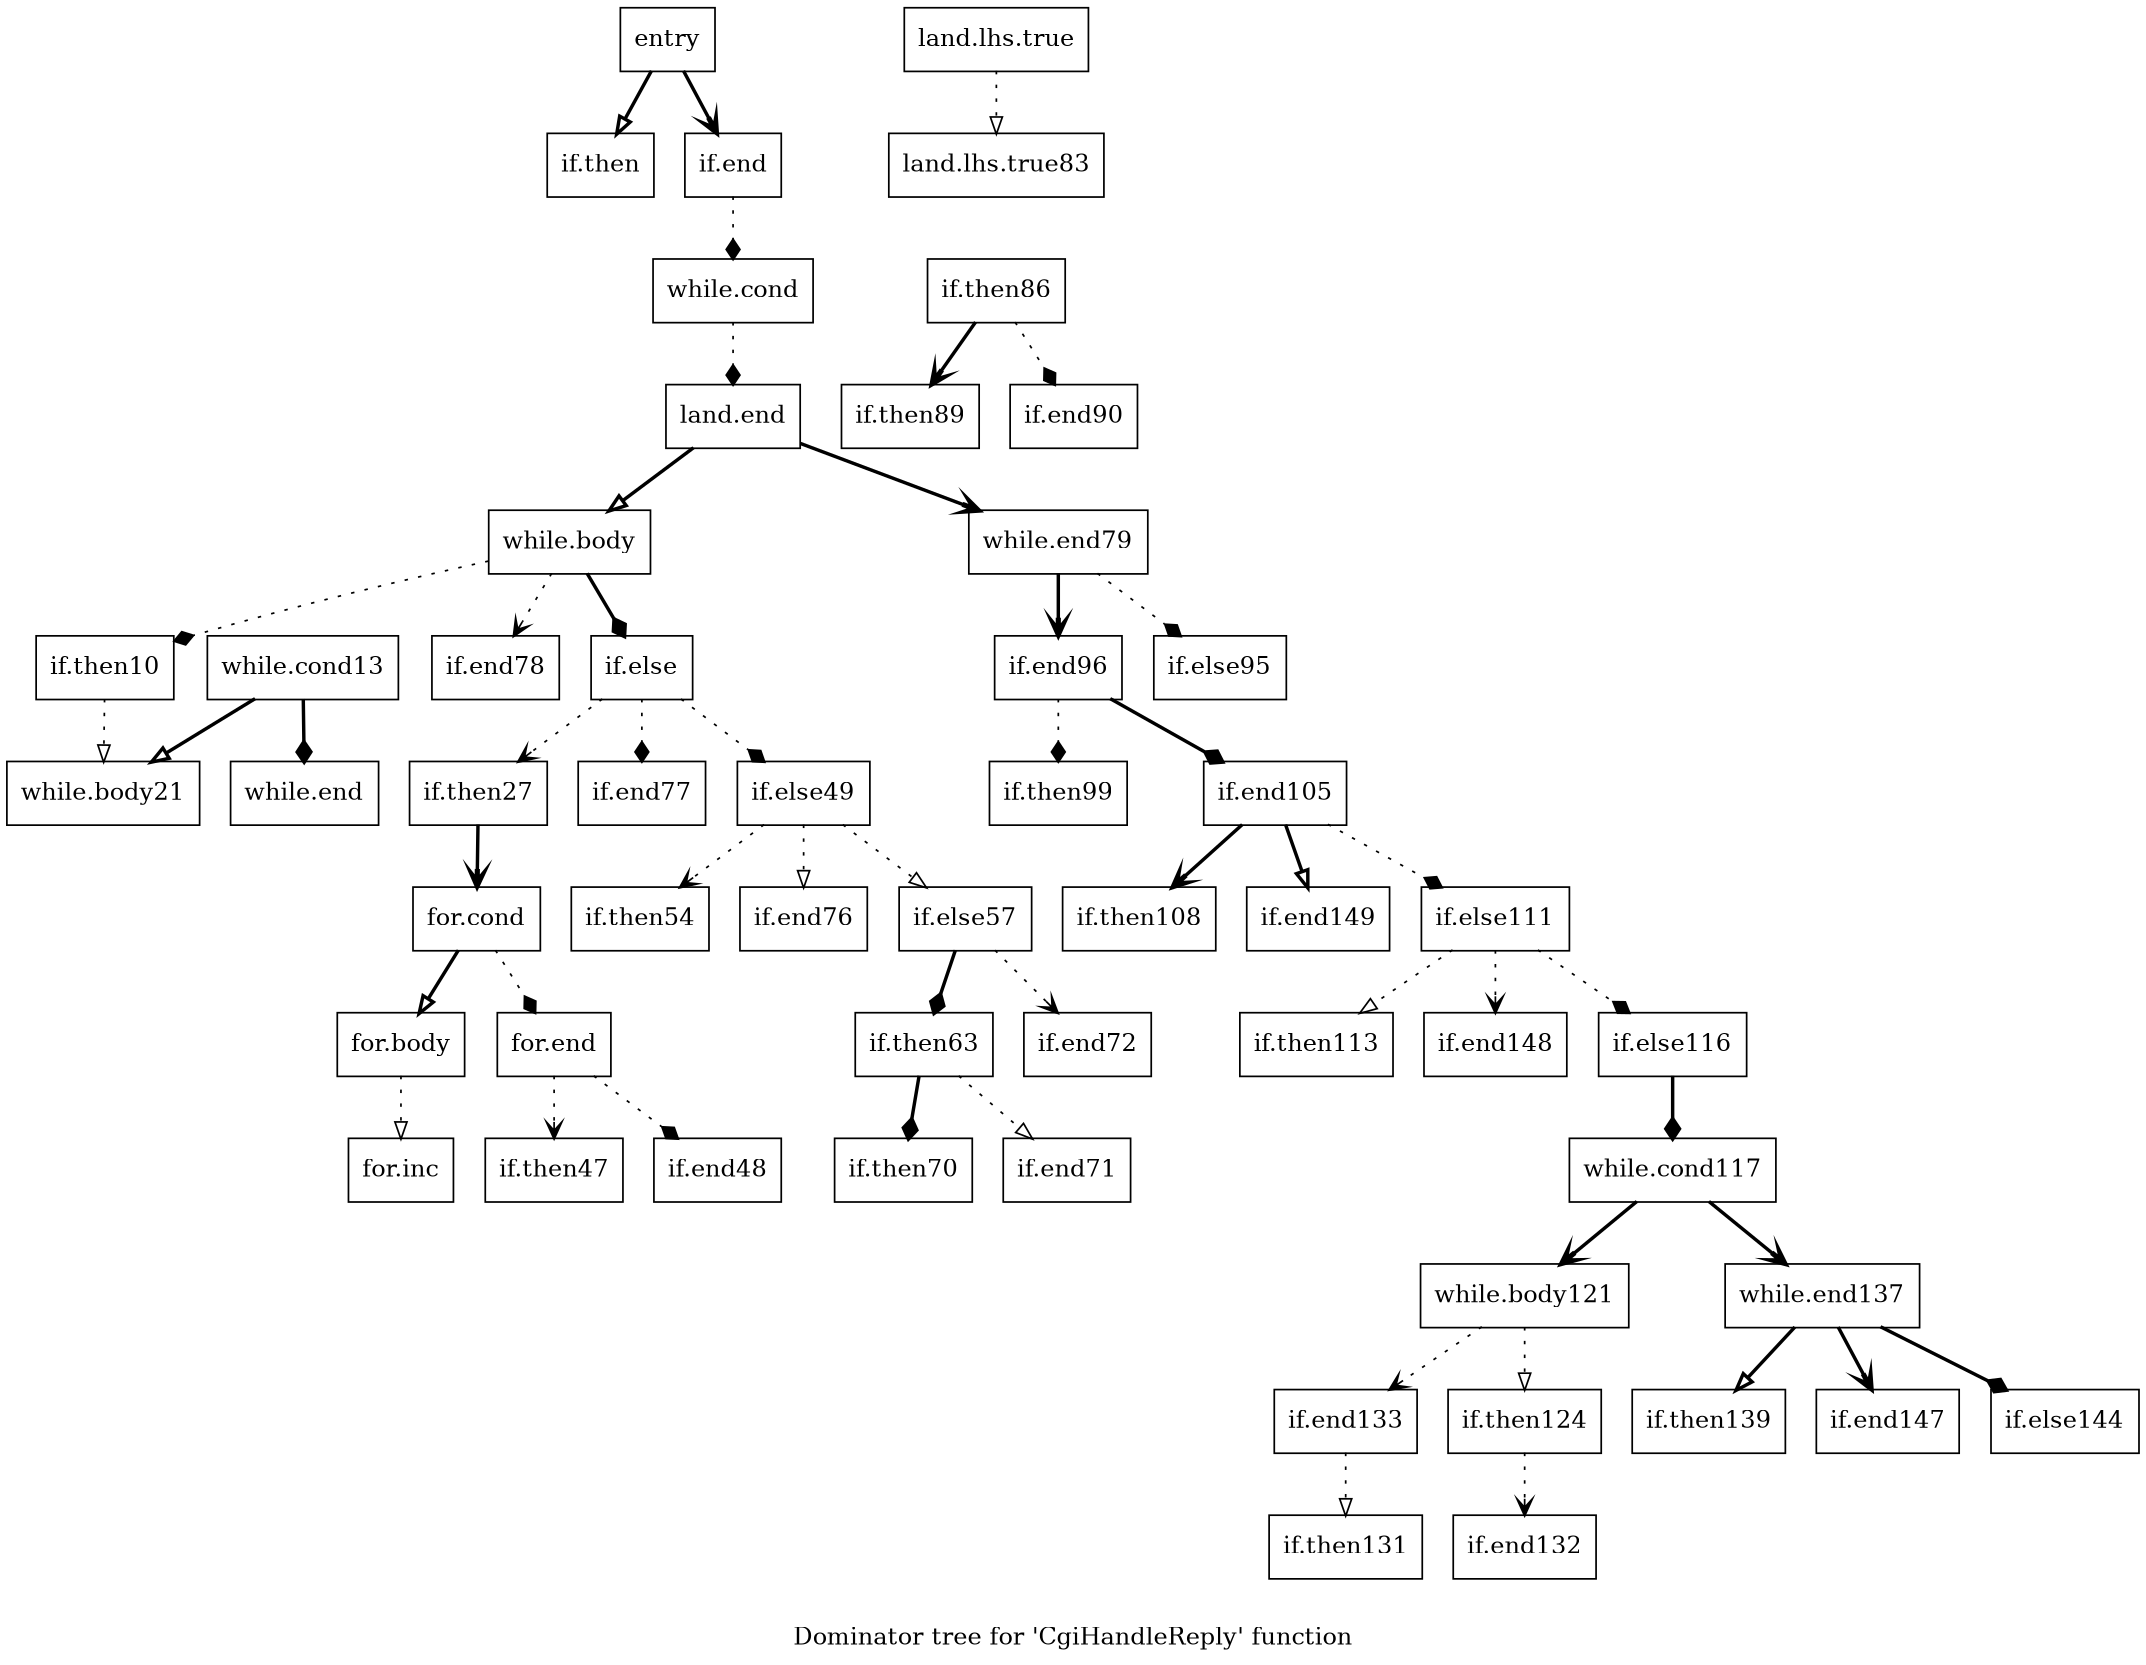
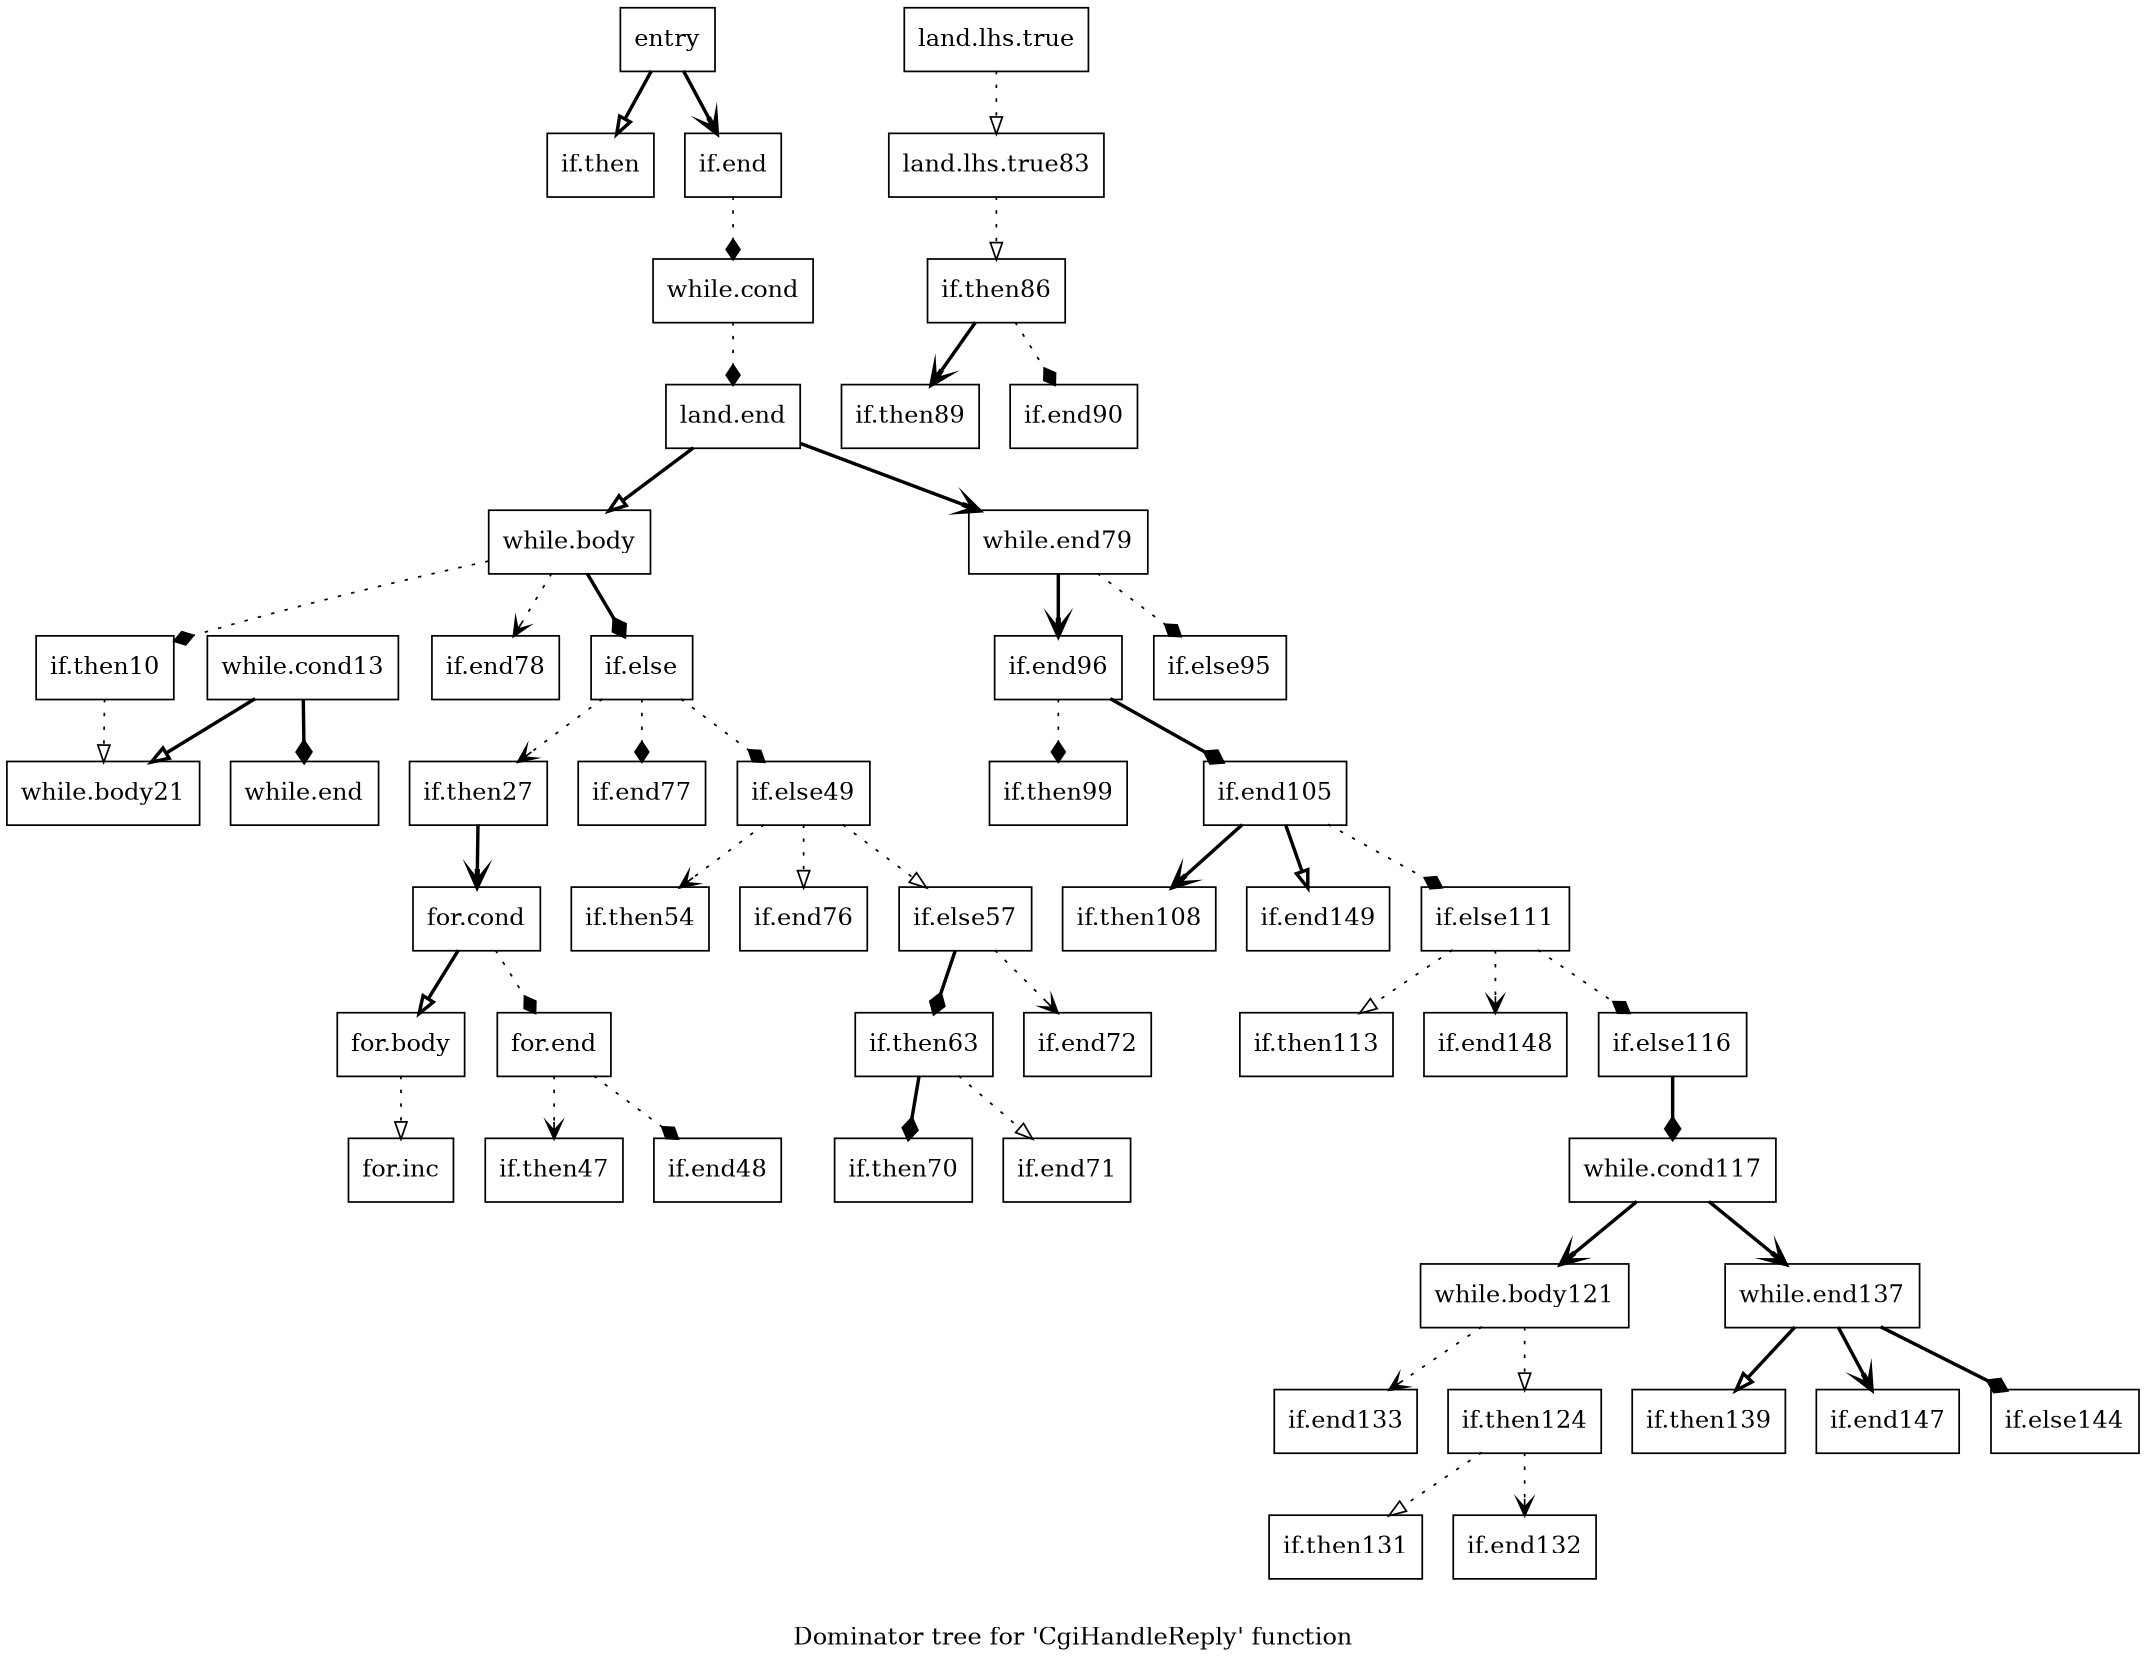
none -> (996, 220)
(1346, 1476) -> (1443, 1479)
